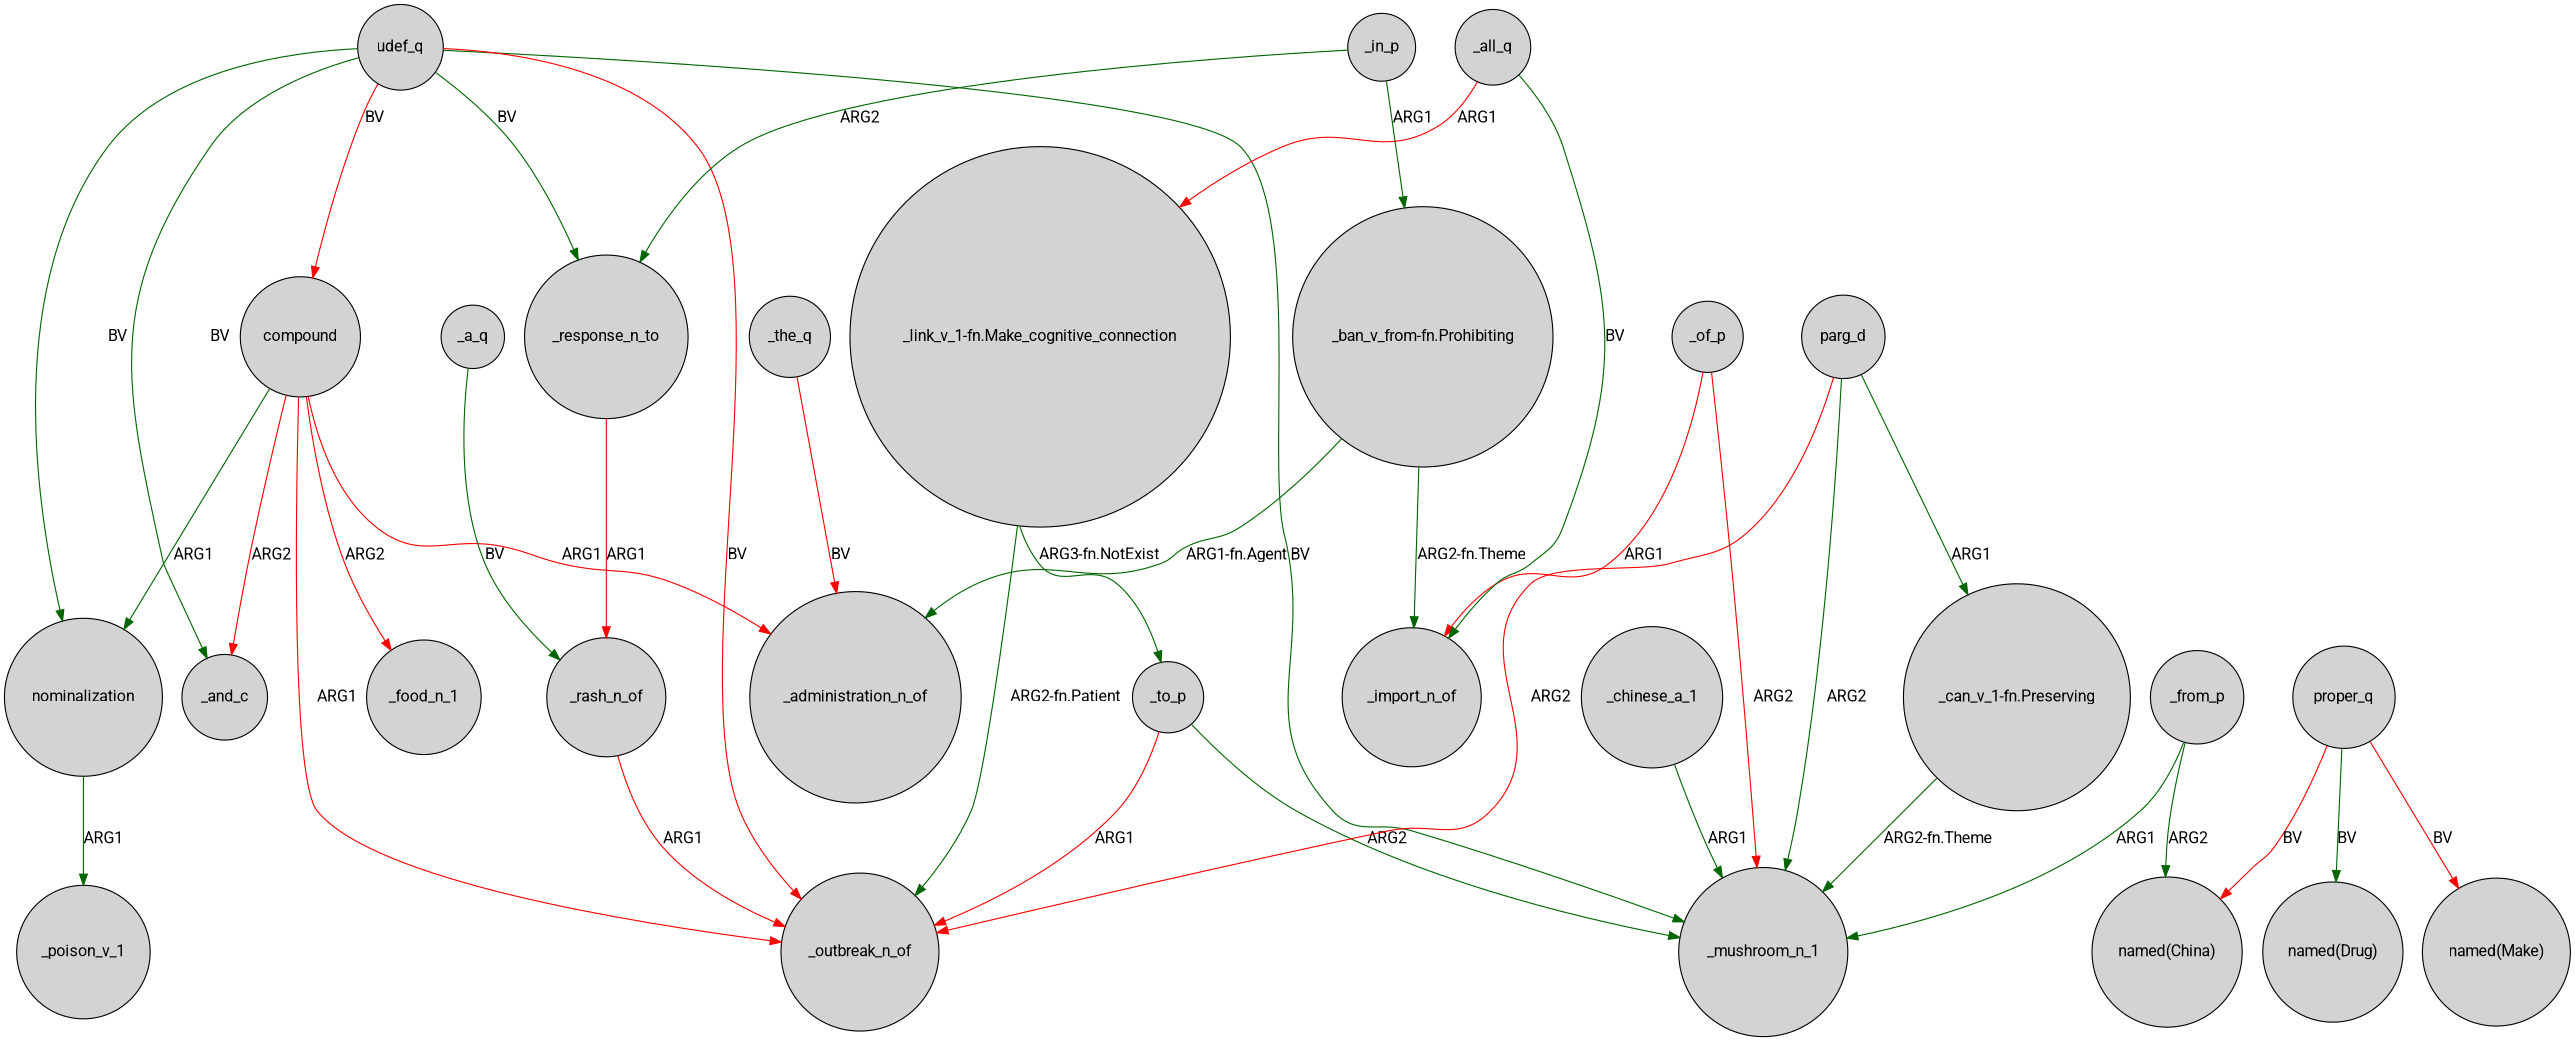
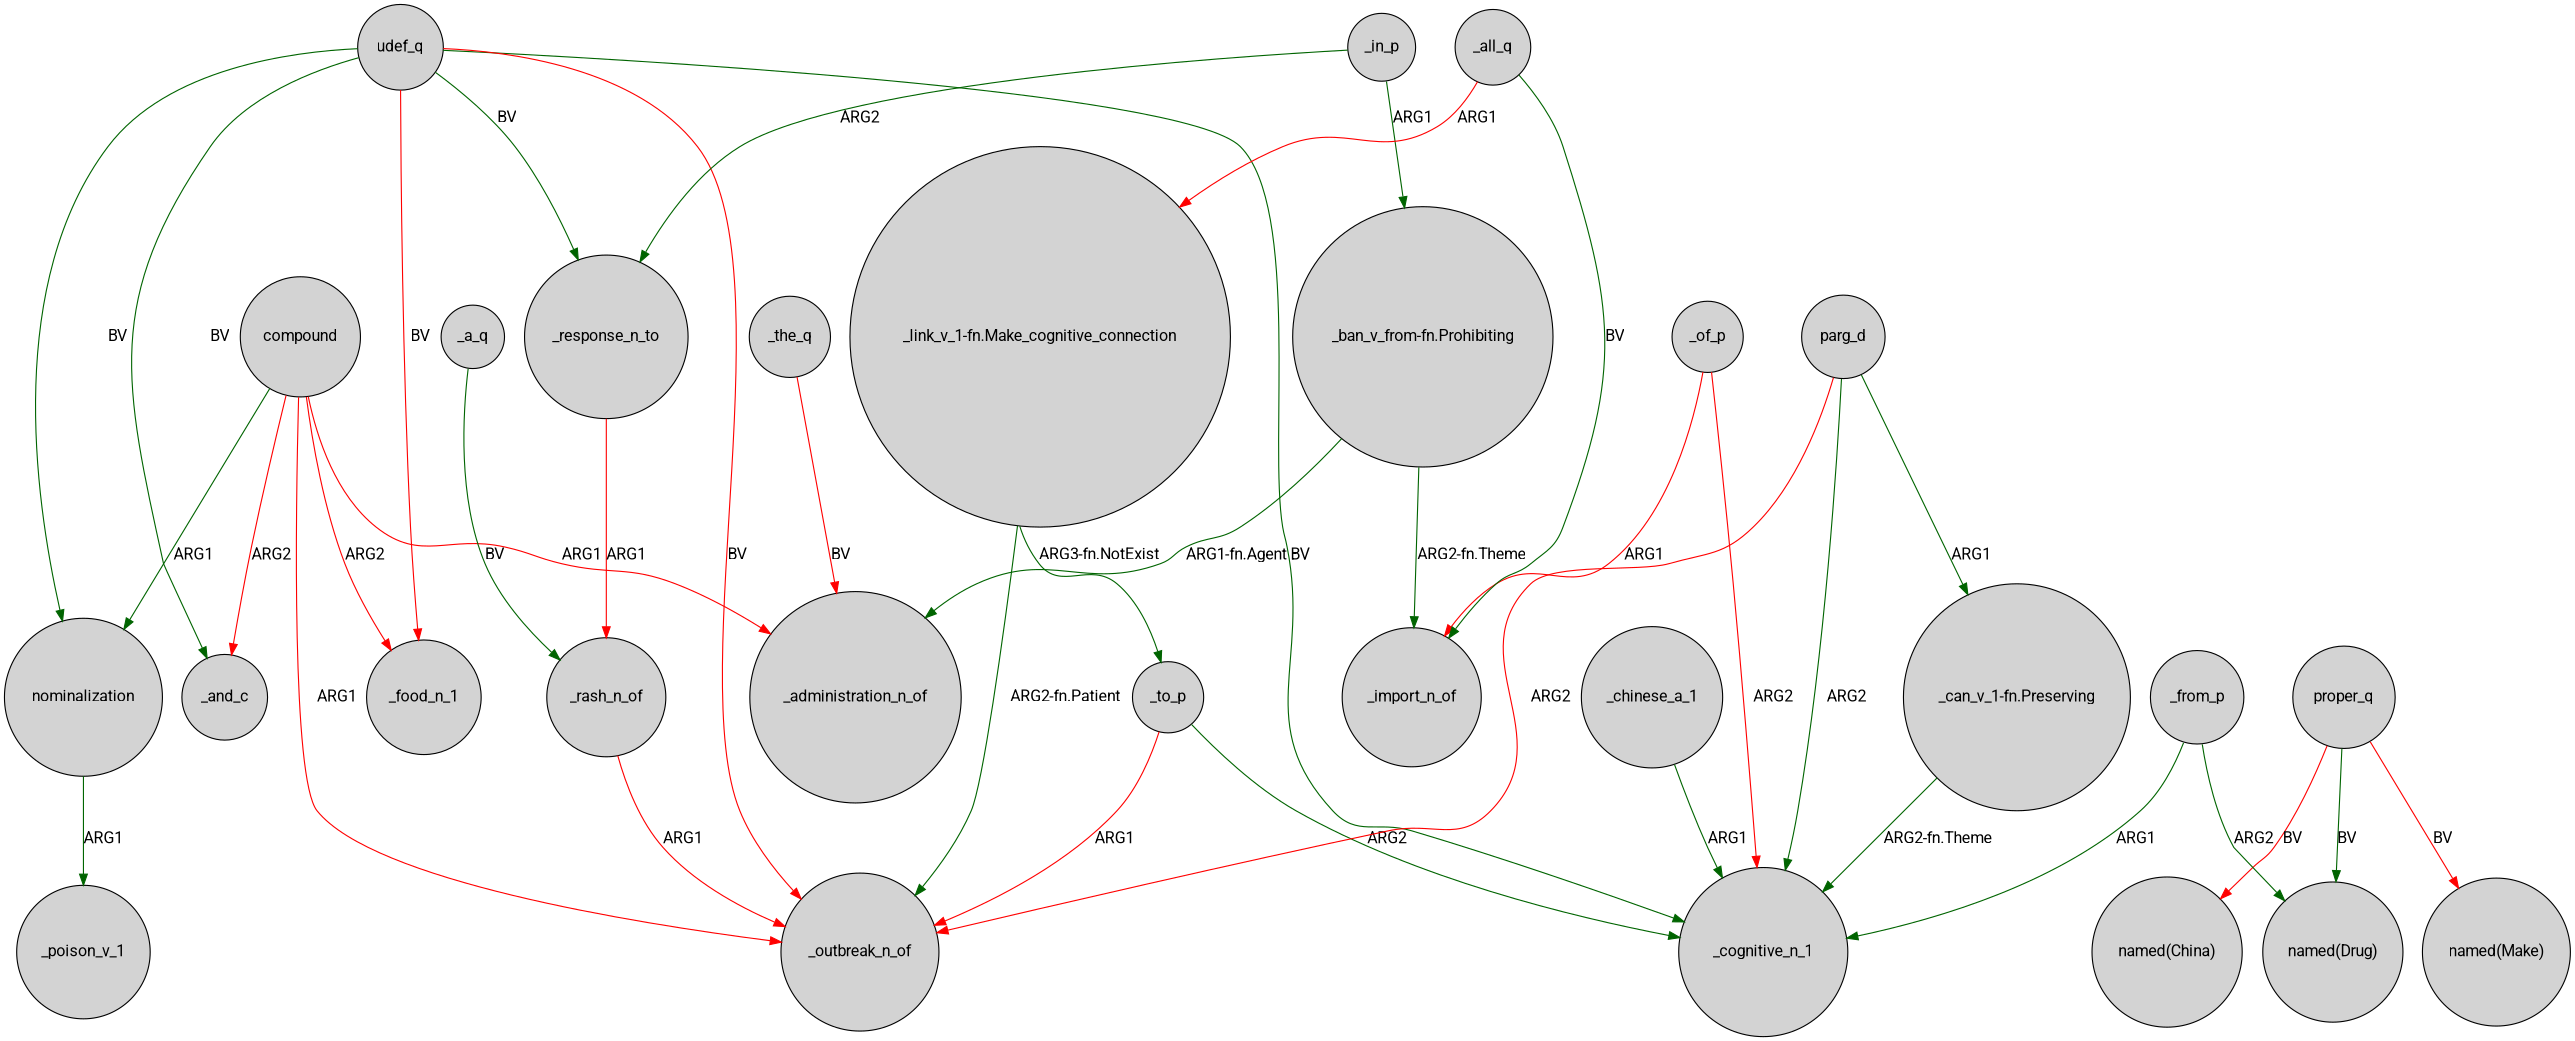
(342, 173) -> (404, 360)
(2172, 804) -> (2224, 827)
(1763, 952) -> (1763, 952)
